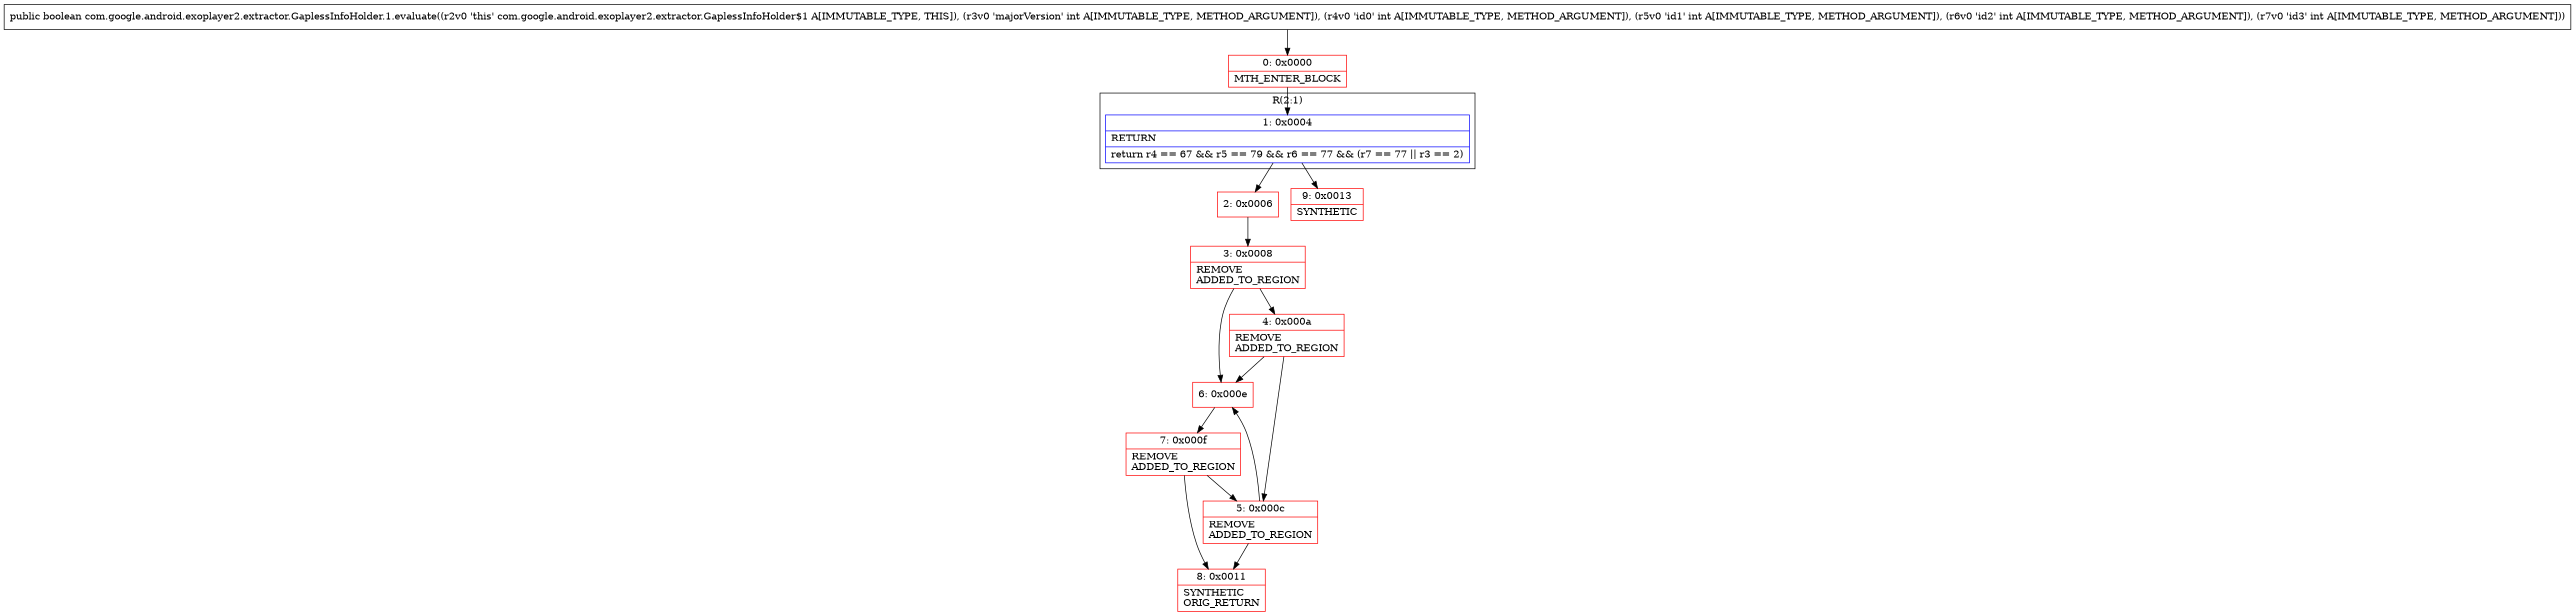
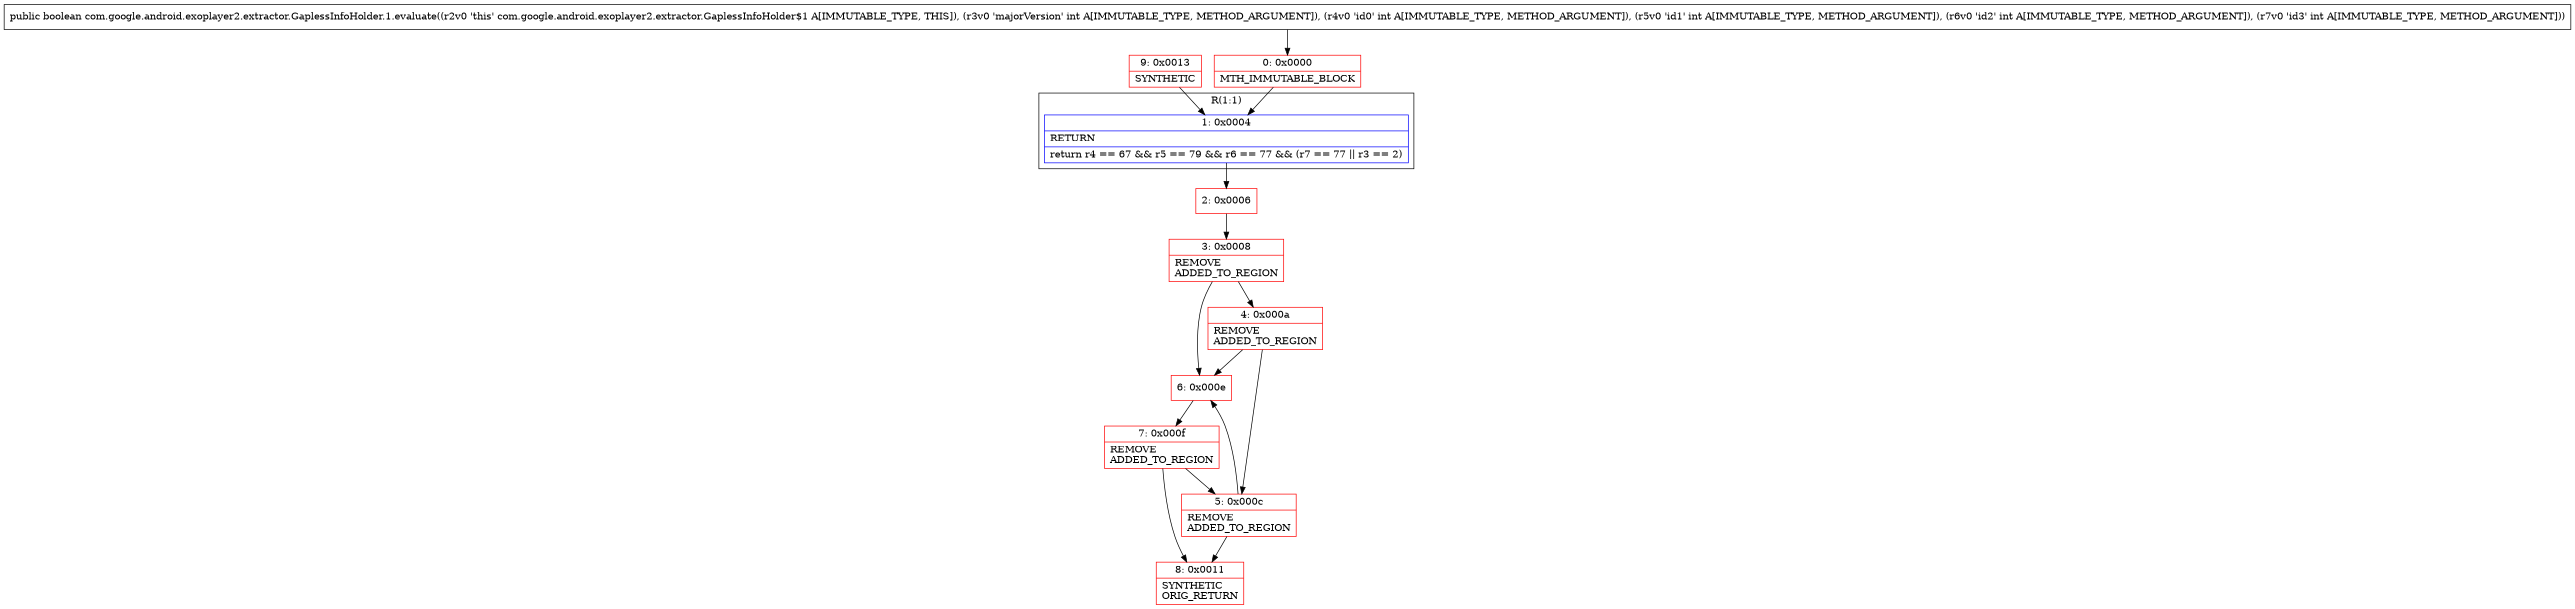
(1288, 79) -> (1288, 79)
(1288, 101) -> (1226, 101)
(1308, 173) -> (1190, 98)
